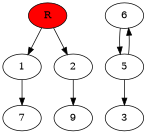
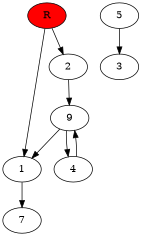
(124, 16) -> none
none -> (48, 141)
none -> (73, 169)
